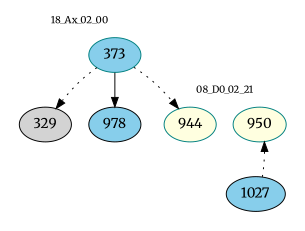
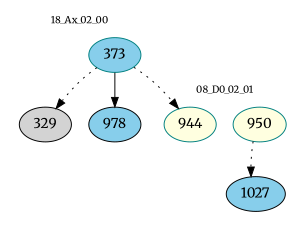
(225, 90) -> (225, 90)
(264, 164) -> (252, 154)
